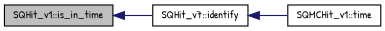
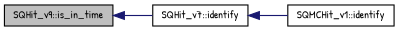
(59, 15) -> (59, 15)
(334, 15) -> (341, 15)
